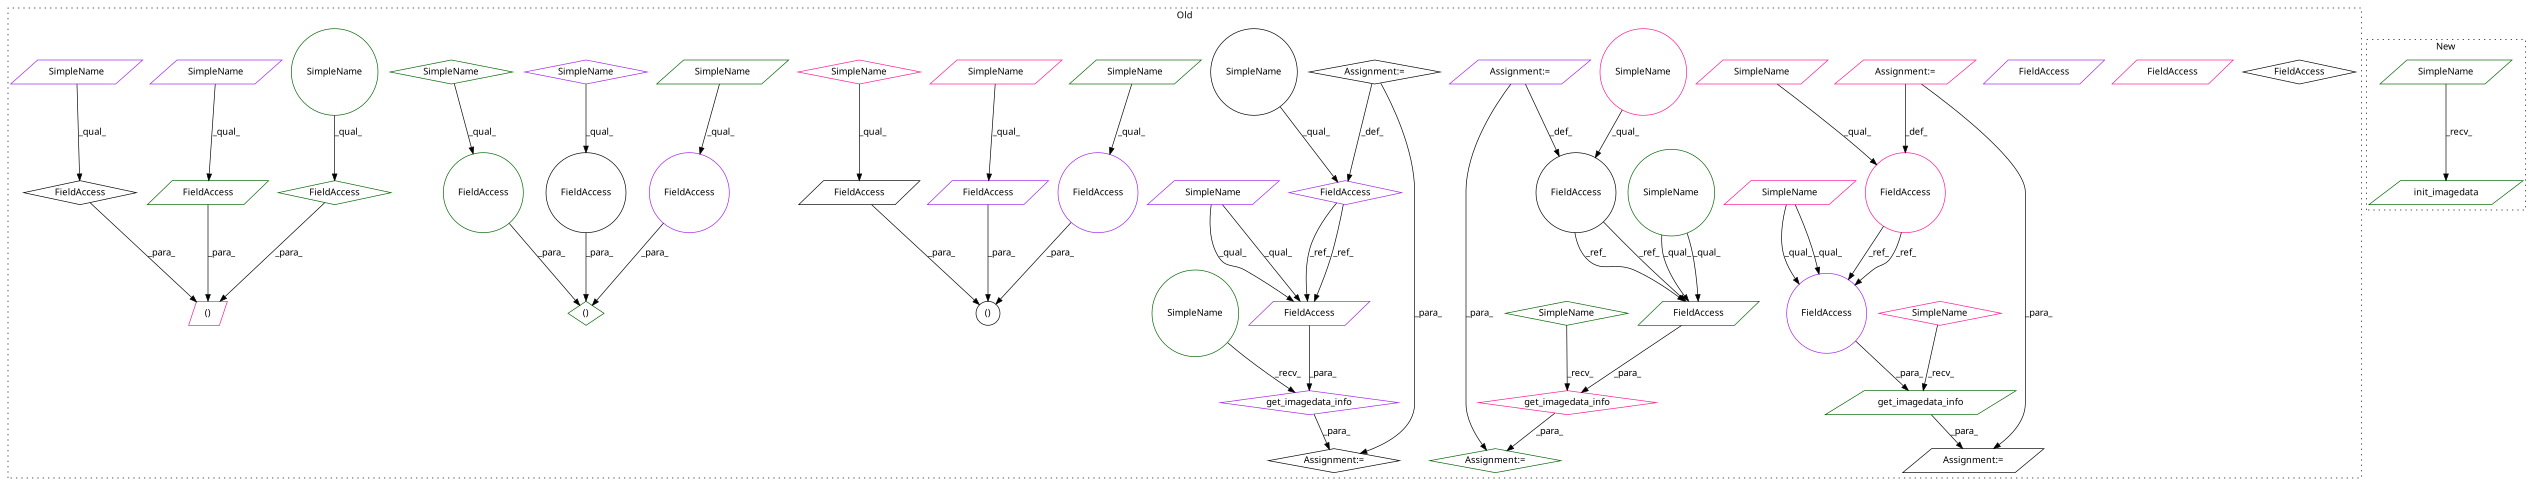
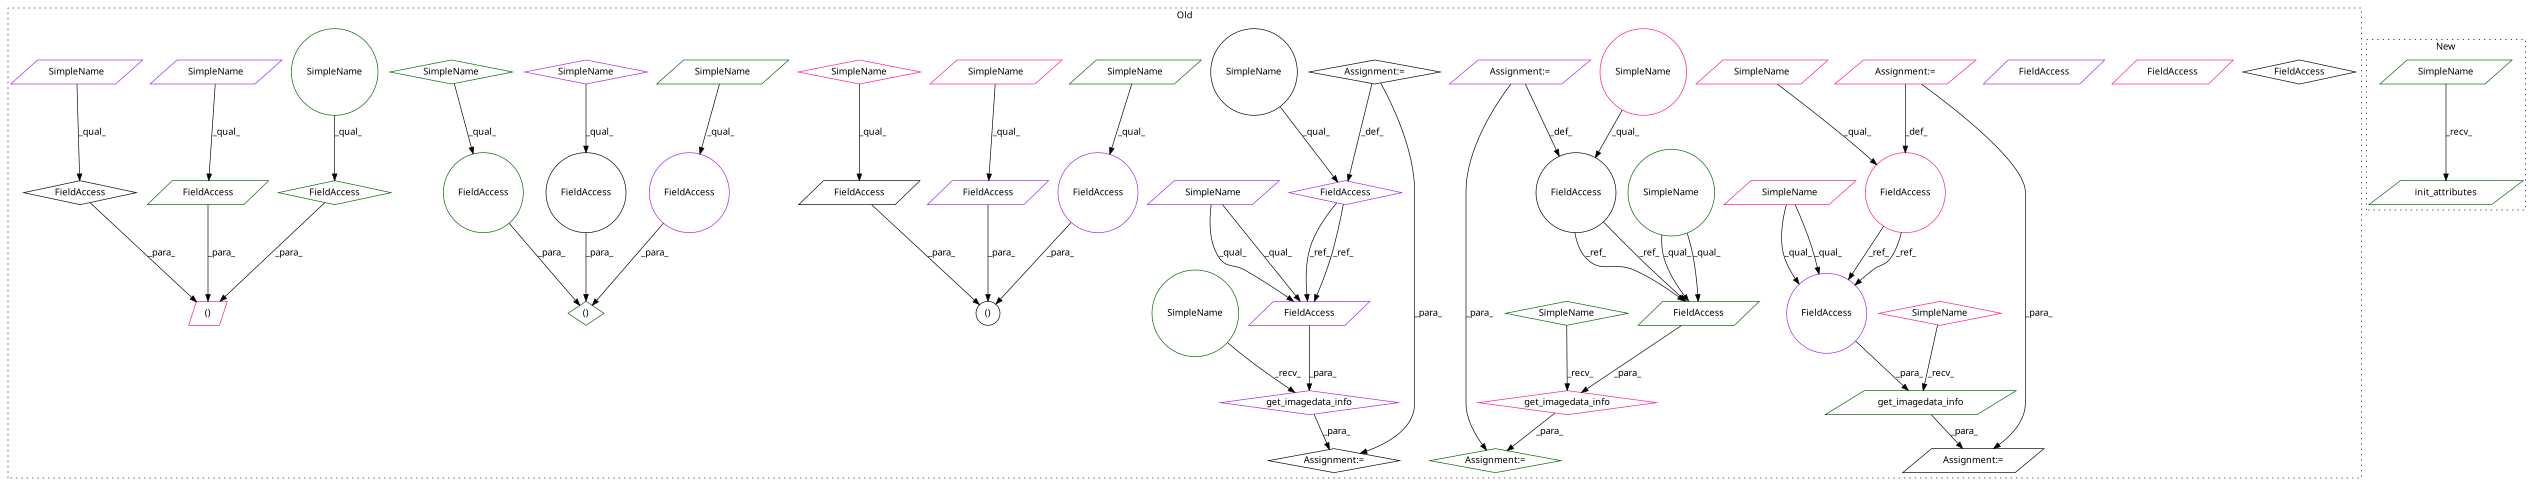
(2446, 193) -> (2446, 193)
